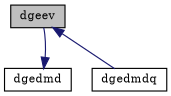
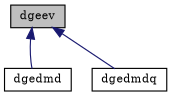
(45, 42) -> (30, 54)
